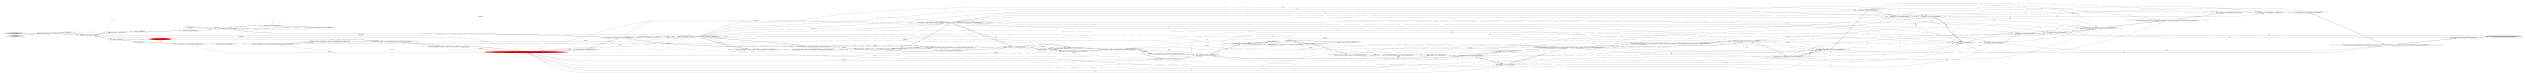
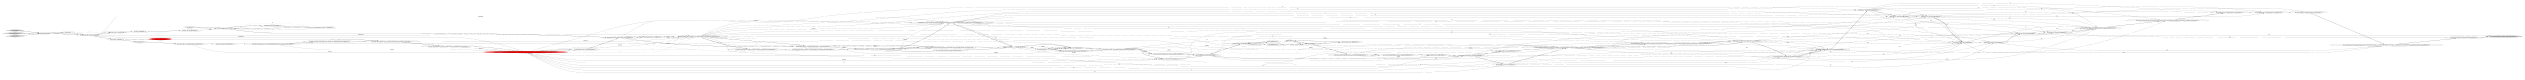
none -> (15, 30)
